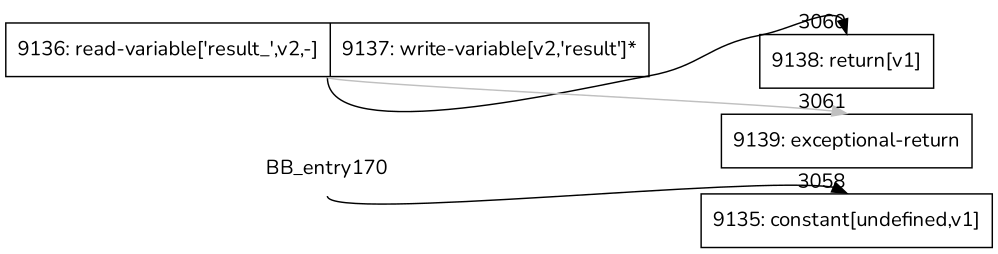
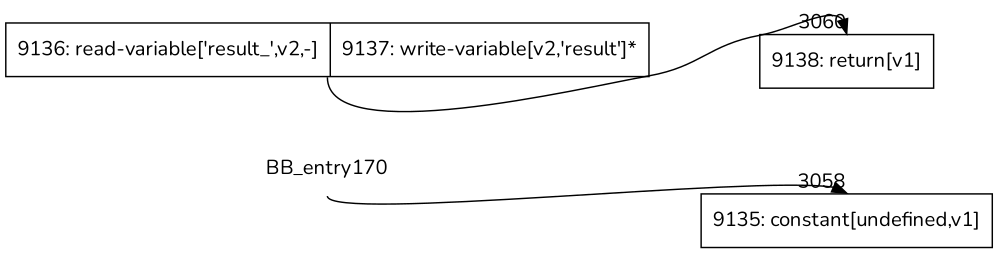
(847, 141) -> none
